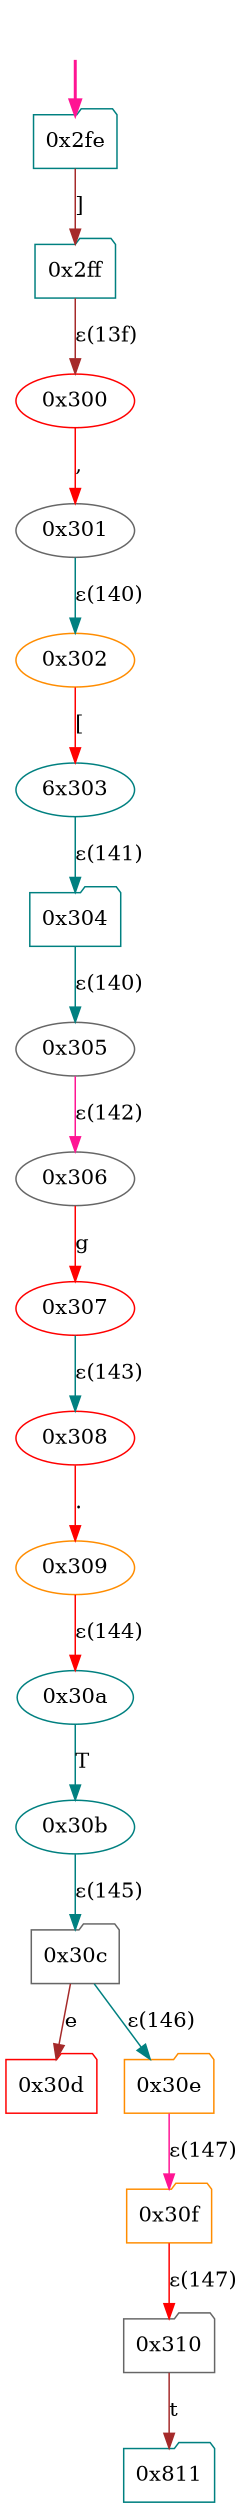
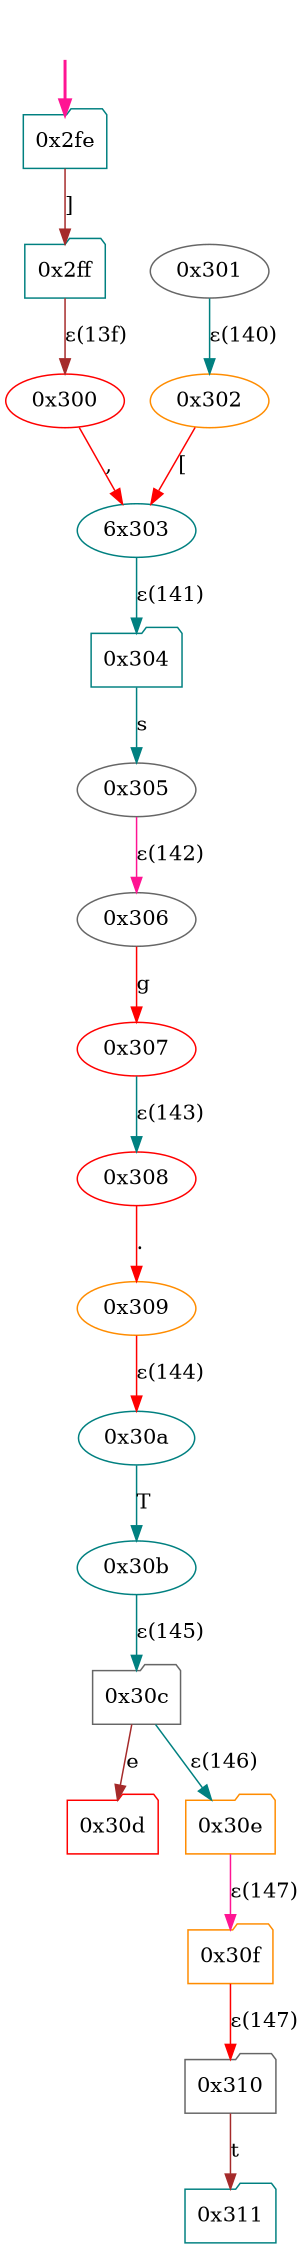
(75, 458) -> (97, 459)
(110, 984) -> (143, 725)
(169, 2475) -> (230, 2216)
